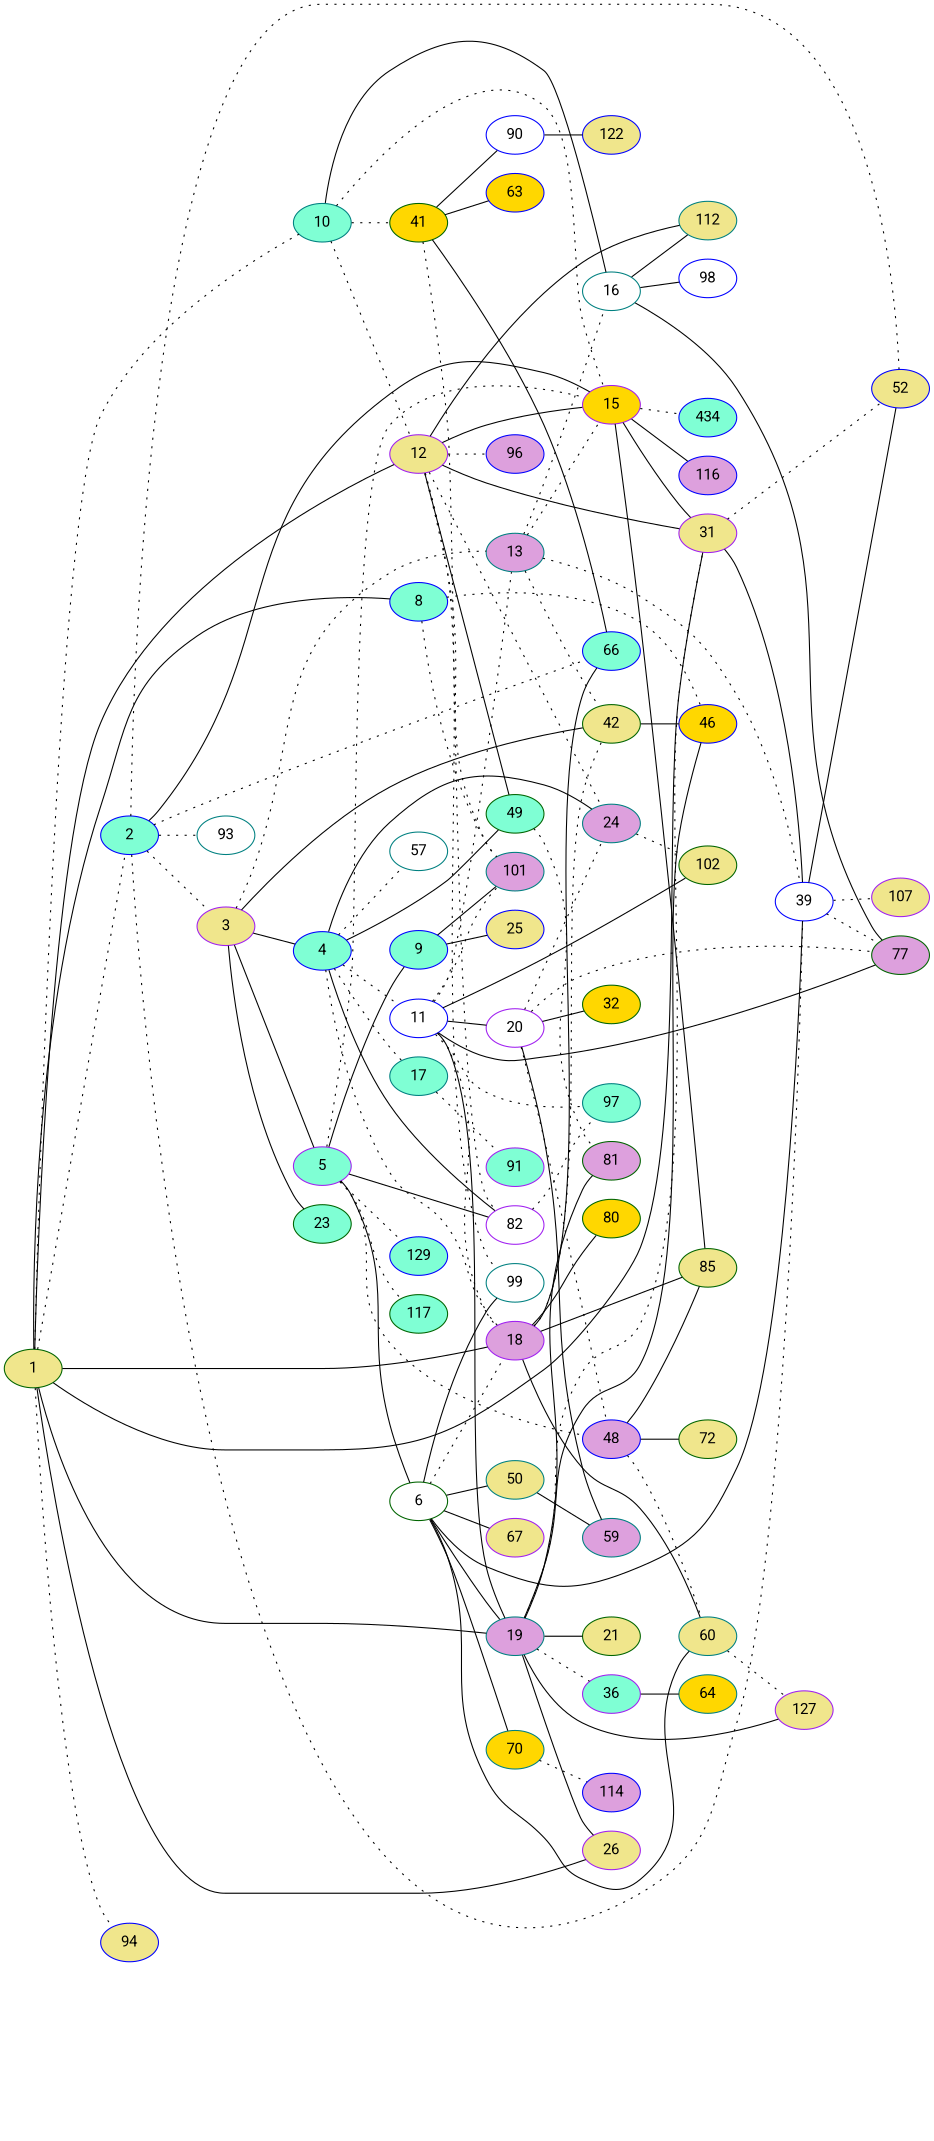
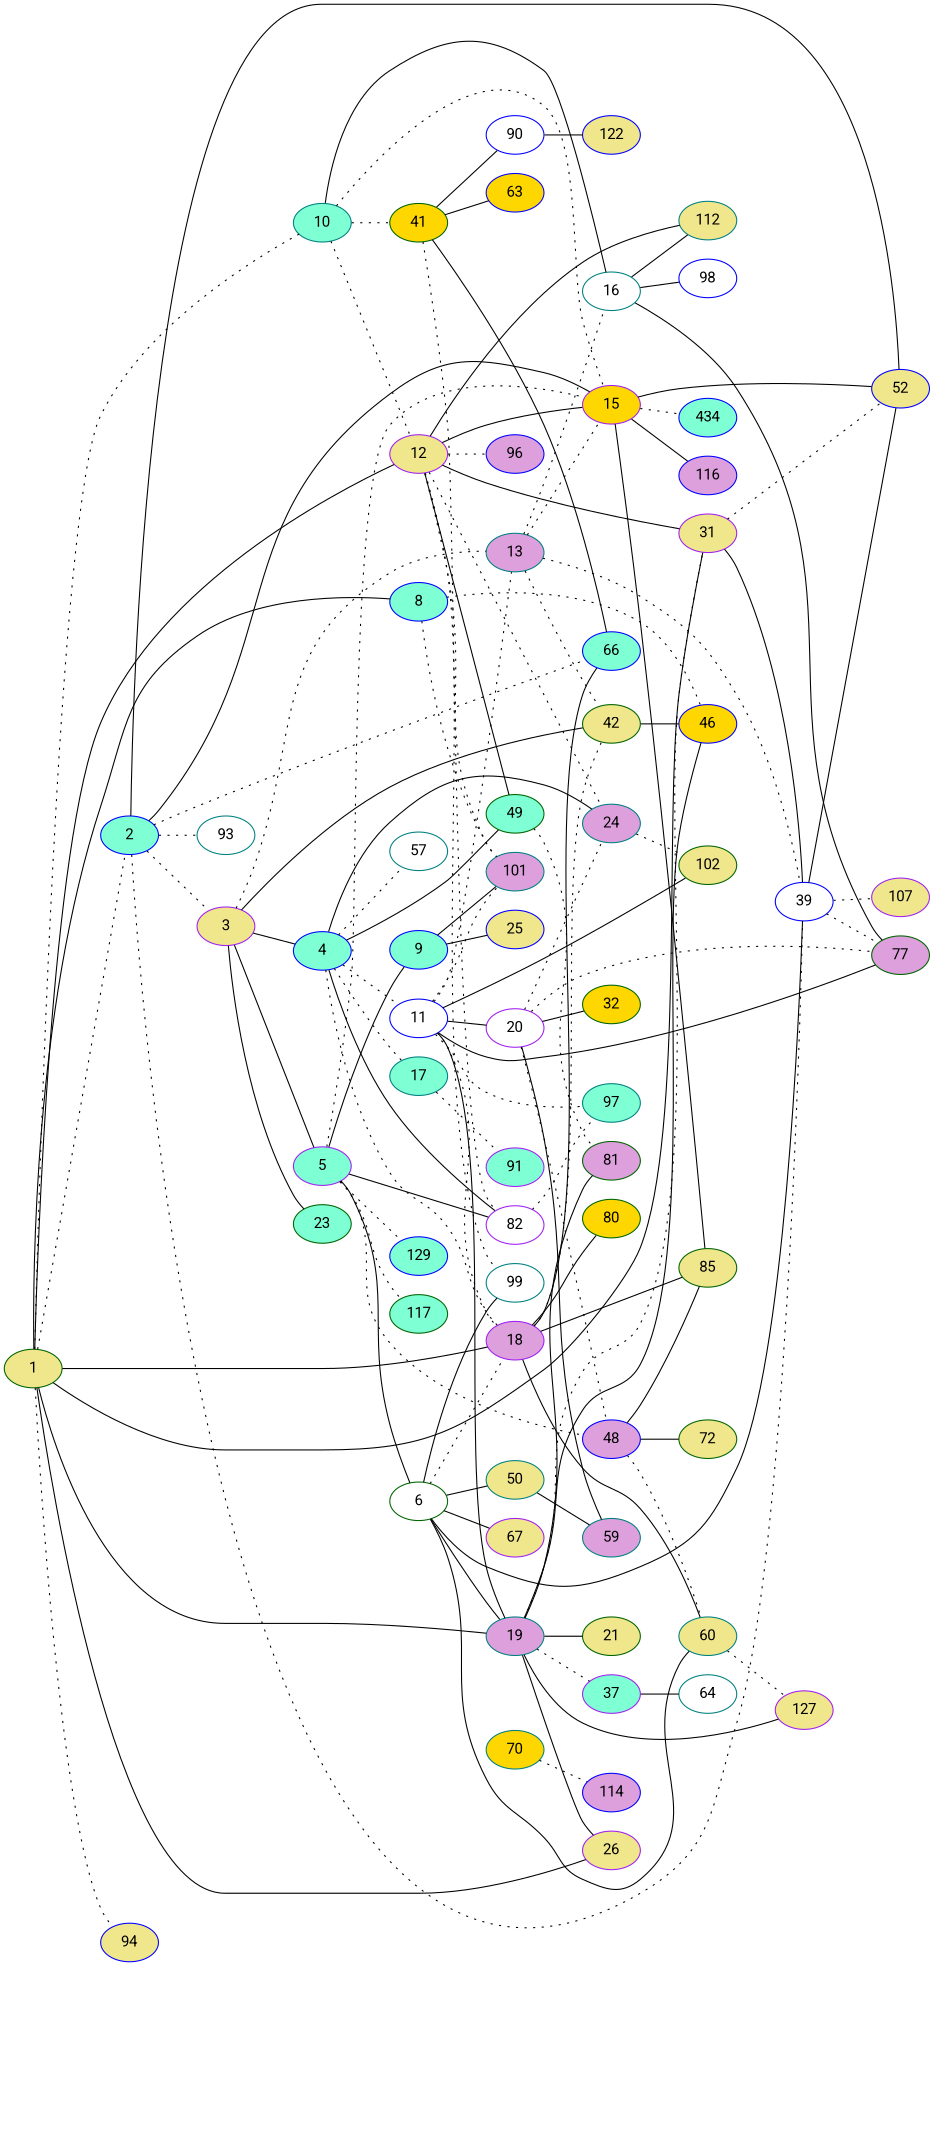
(308, 11) -> (308, 11)
(655, 472) -> (754, 384)
(472, 1624) -> none
(611, 1694) -> (611, 1694)
(708, 1694) -> (708, 1694)
